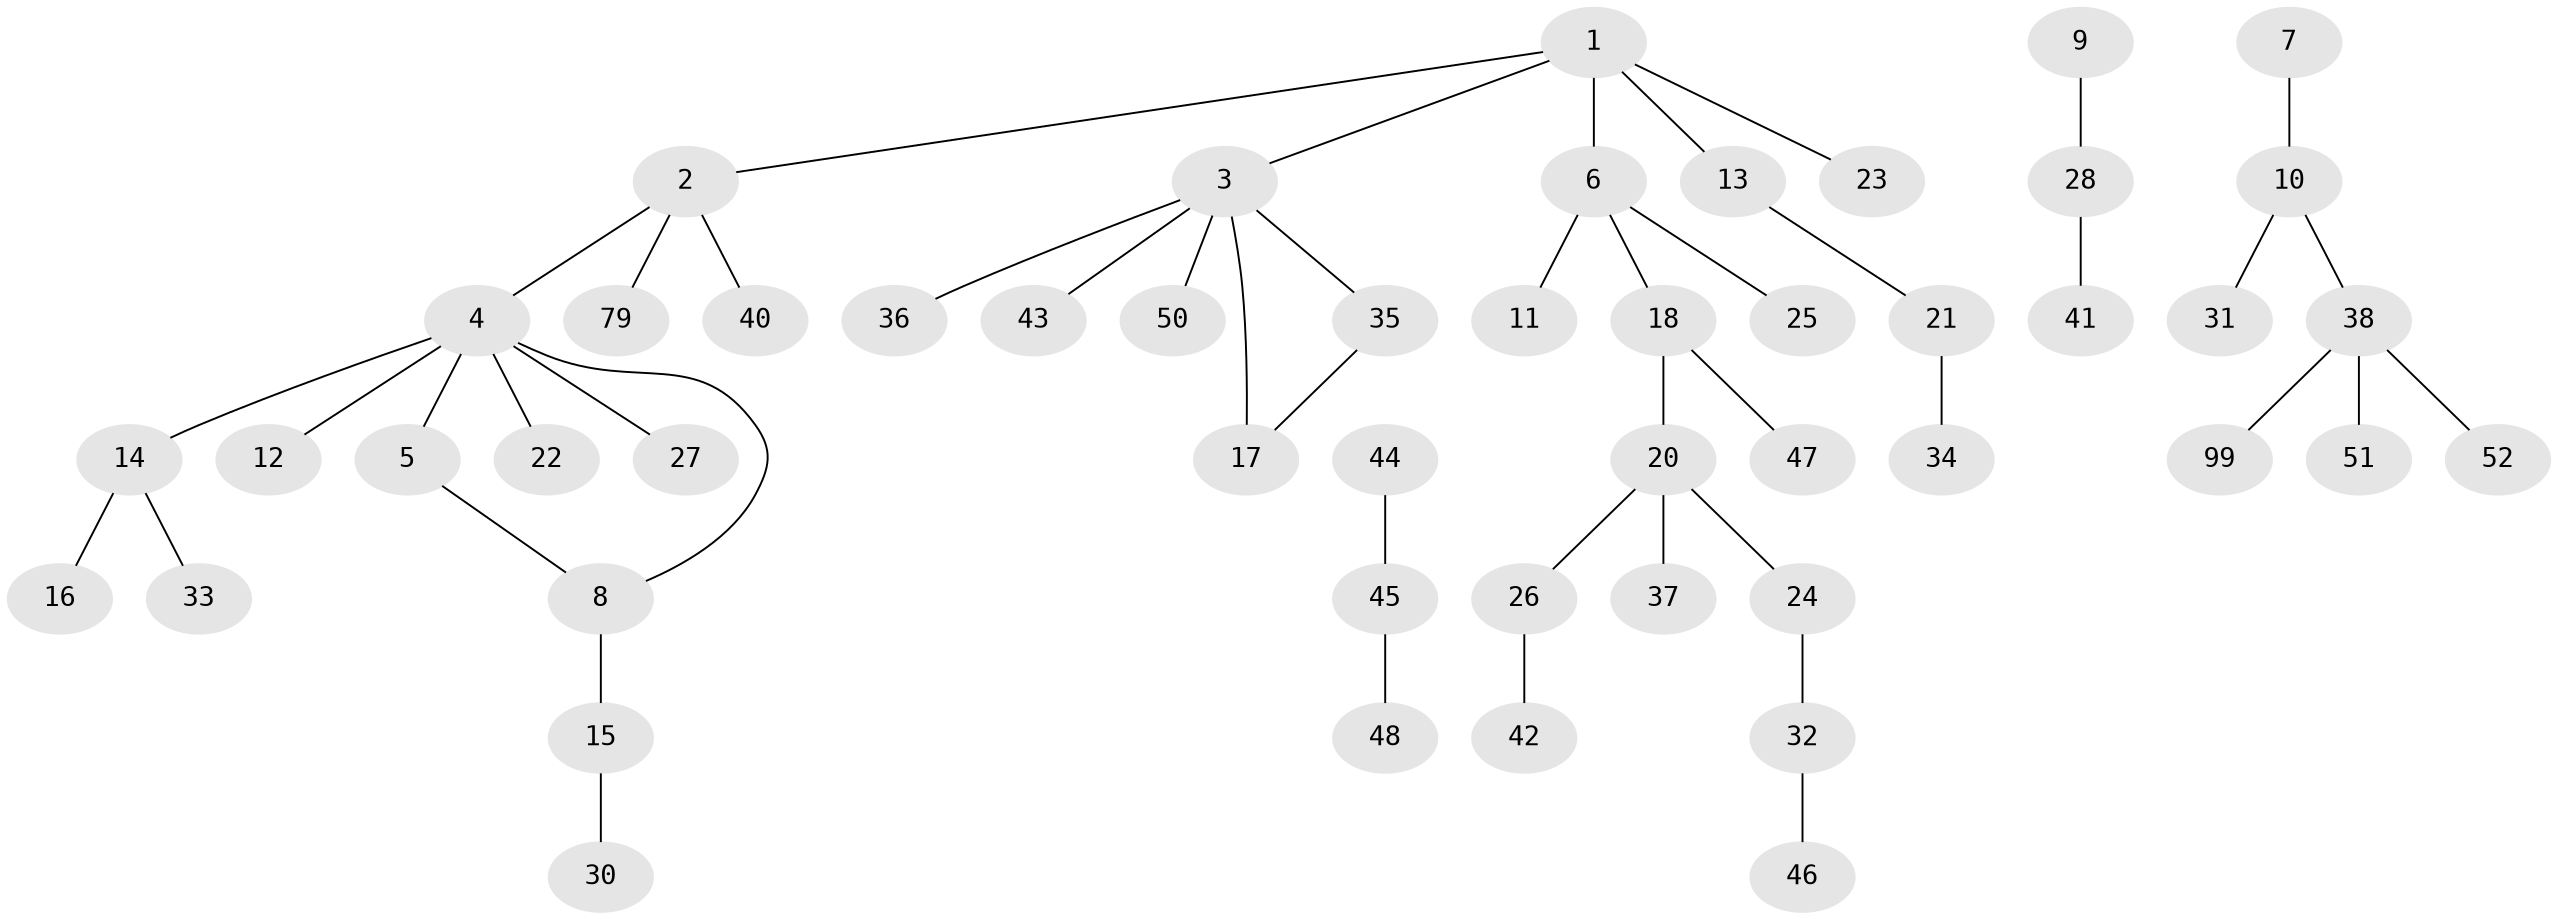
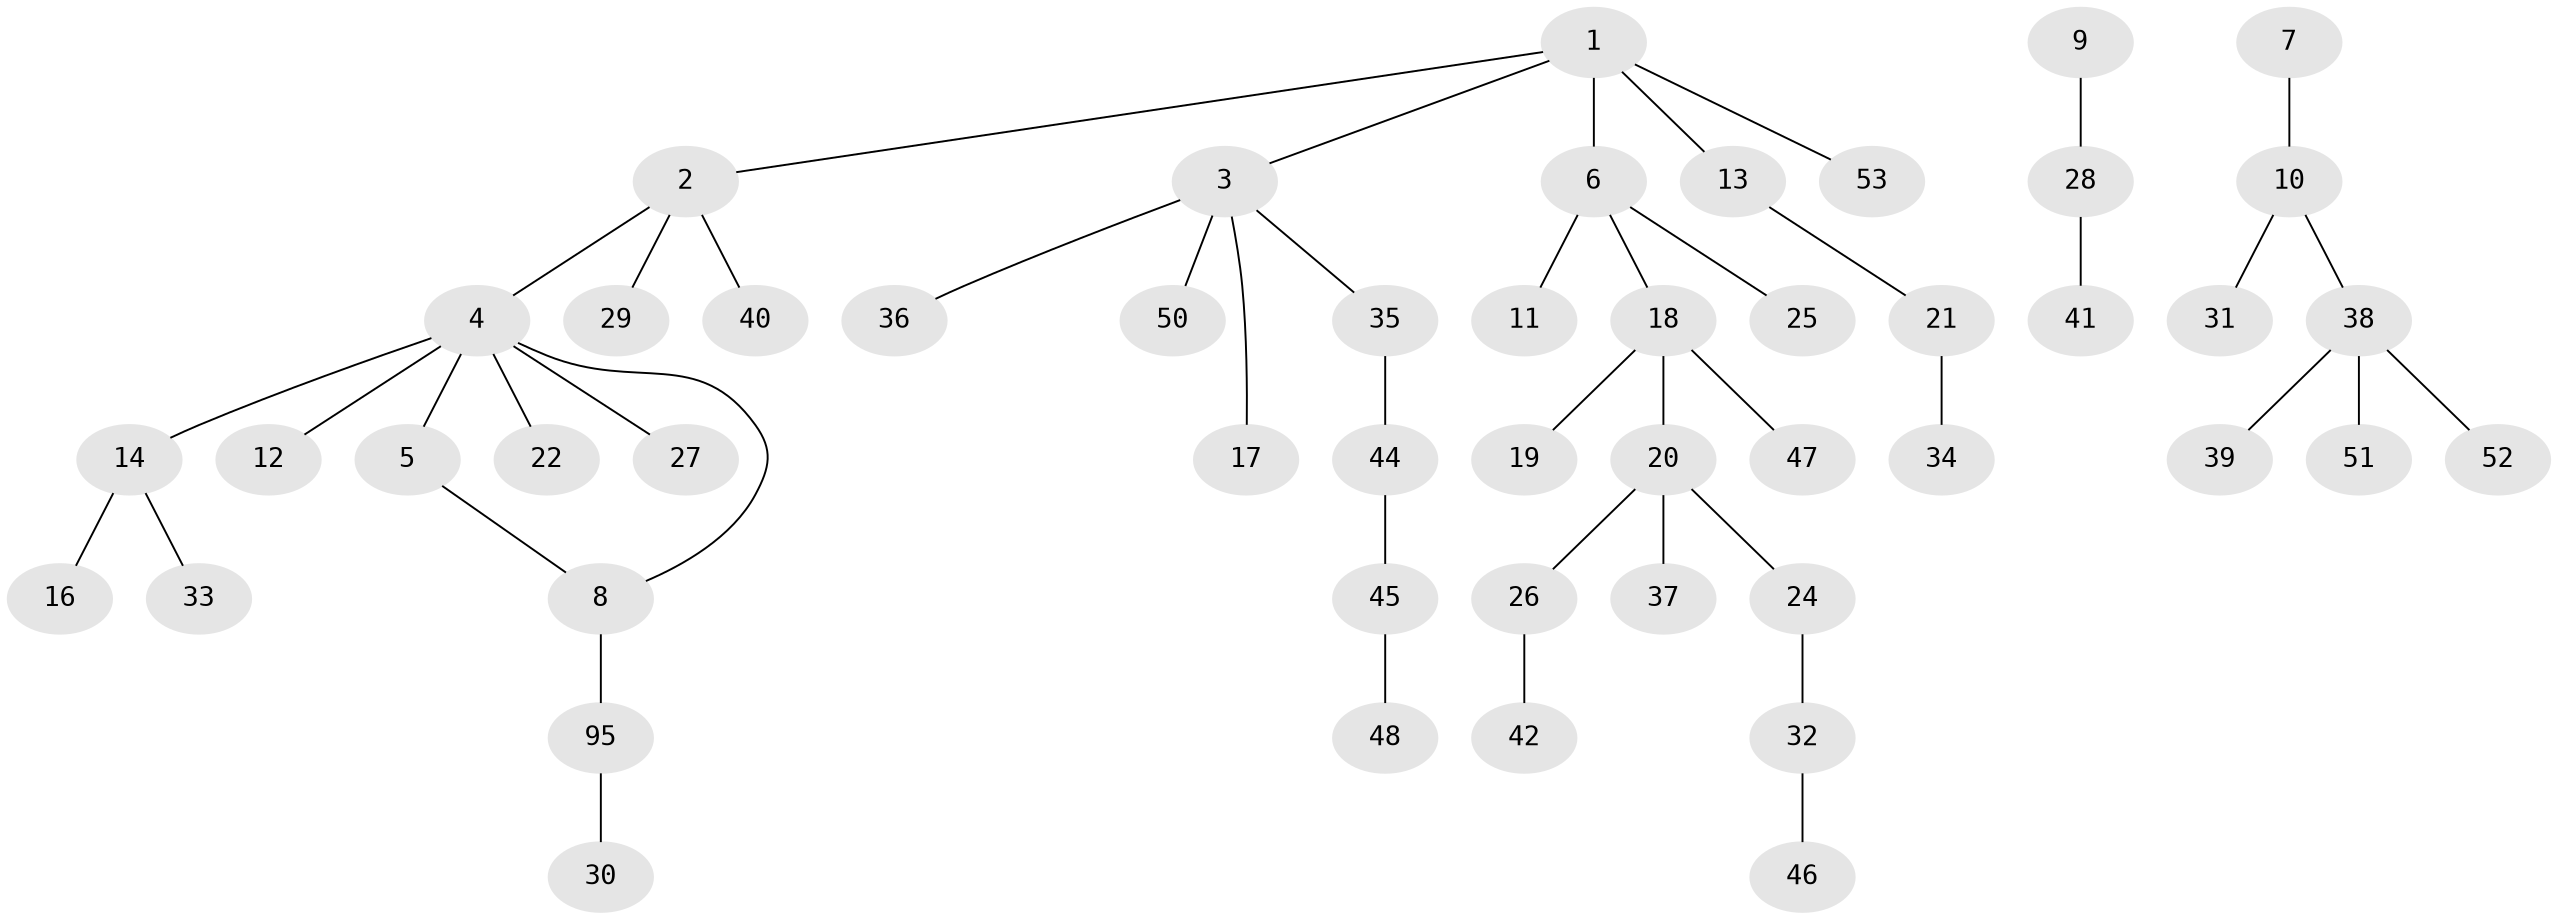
(1872, 182) -> (1872, 182)
(616, 321) -> (616, 321)
(1034, 321) -> none
(1316, 390) -> (1385, 390)
none -> (1524, 460)
(2220, 460) -> (2220, 460)
(601, 738) -> (601, 738)
